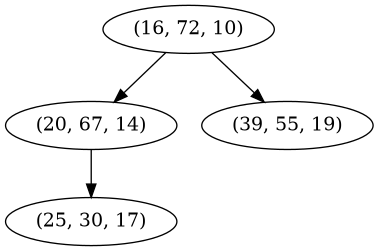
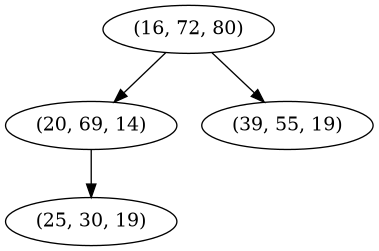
(189, 29) -> (189, 29)
(91, 125) -> (91, 125)
(91, 222) -> (91, 222)
